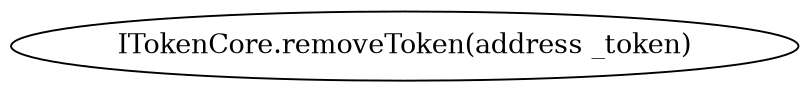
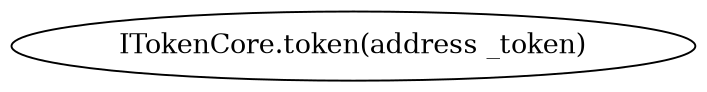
(405, 46) -> (353, 46)
